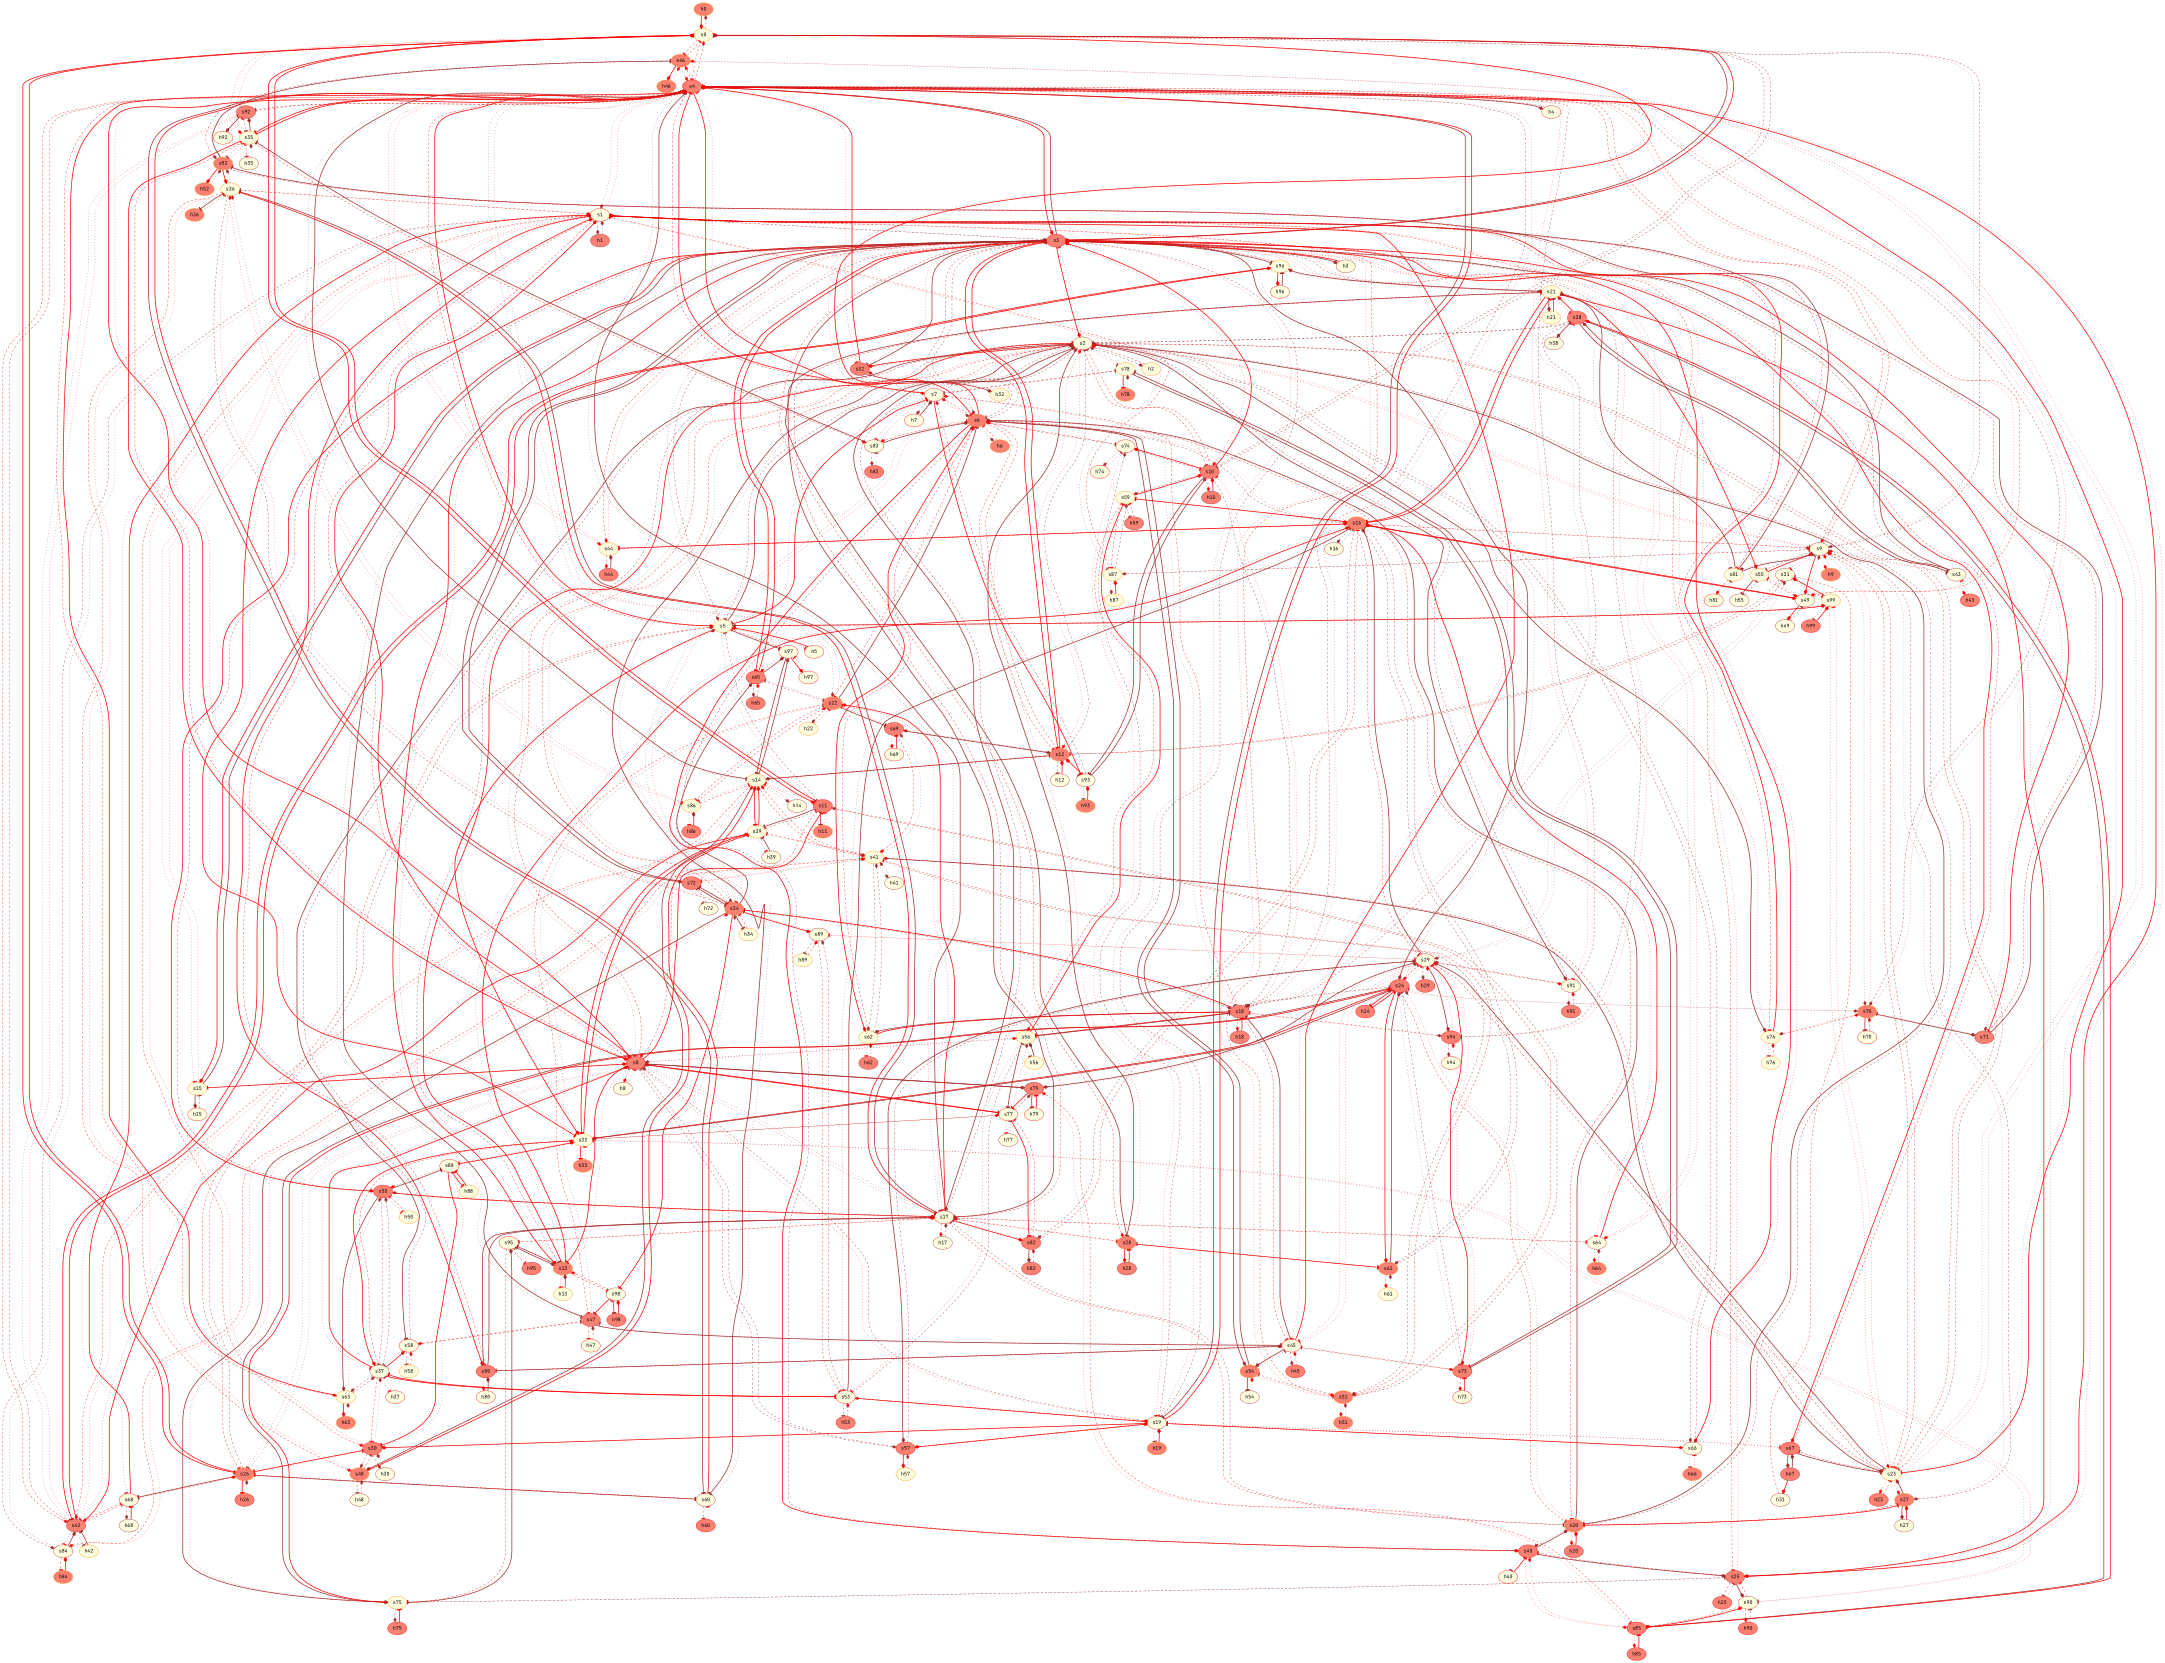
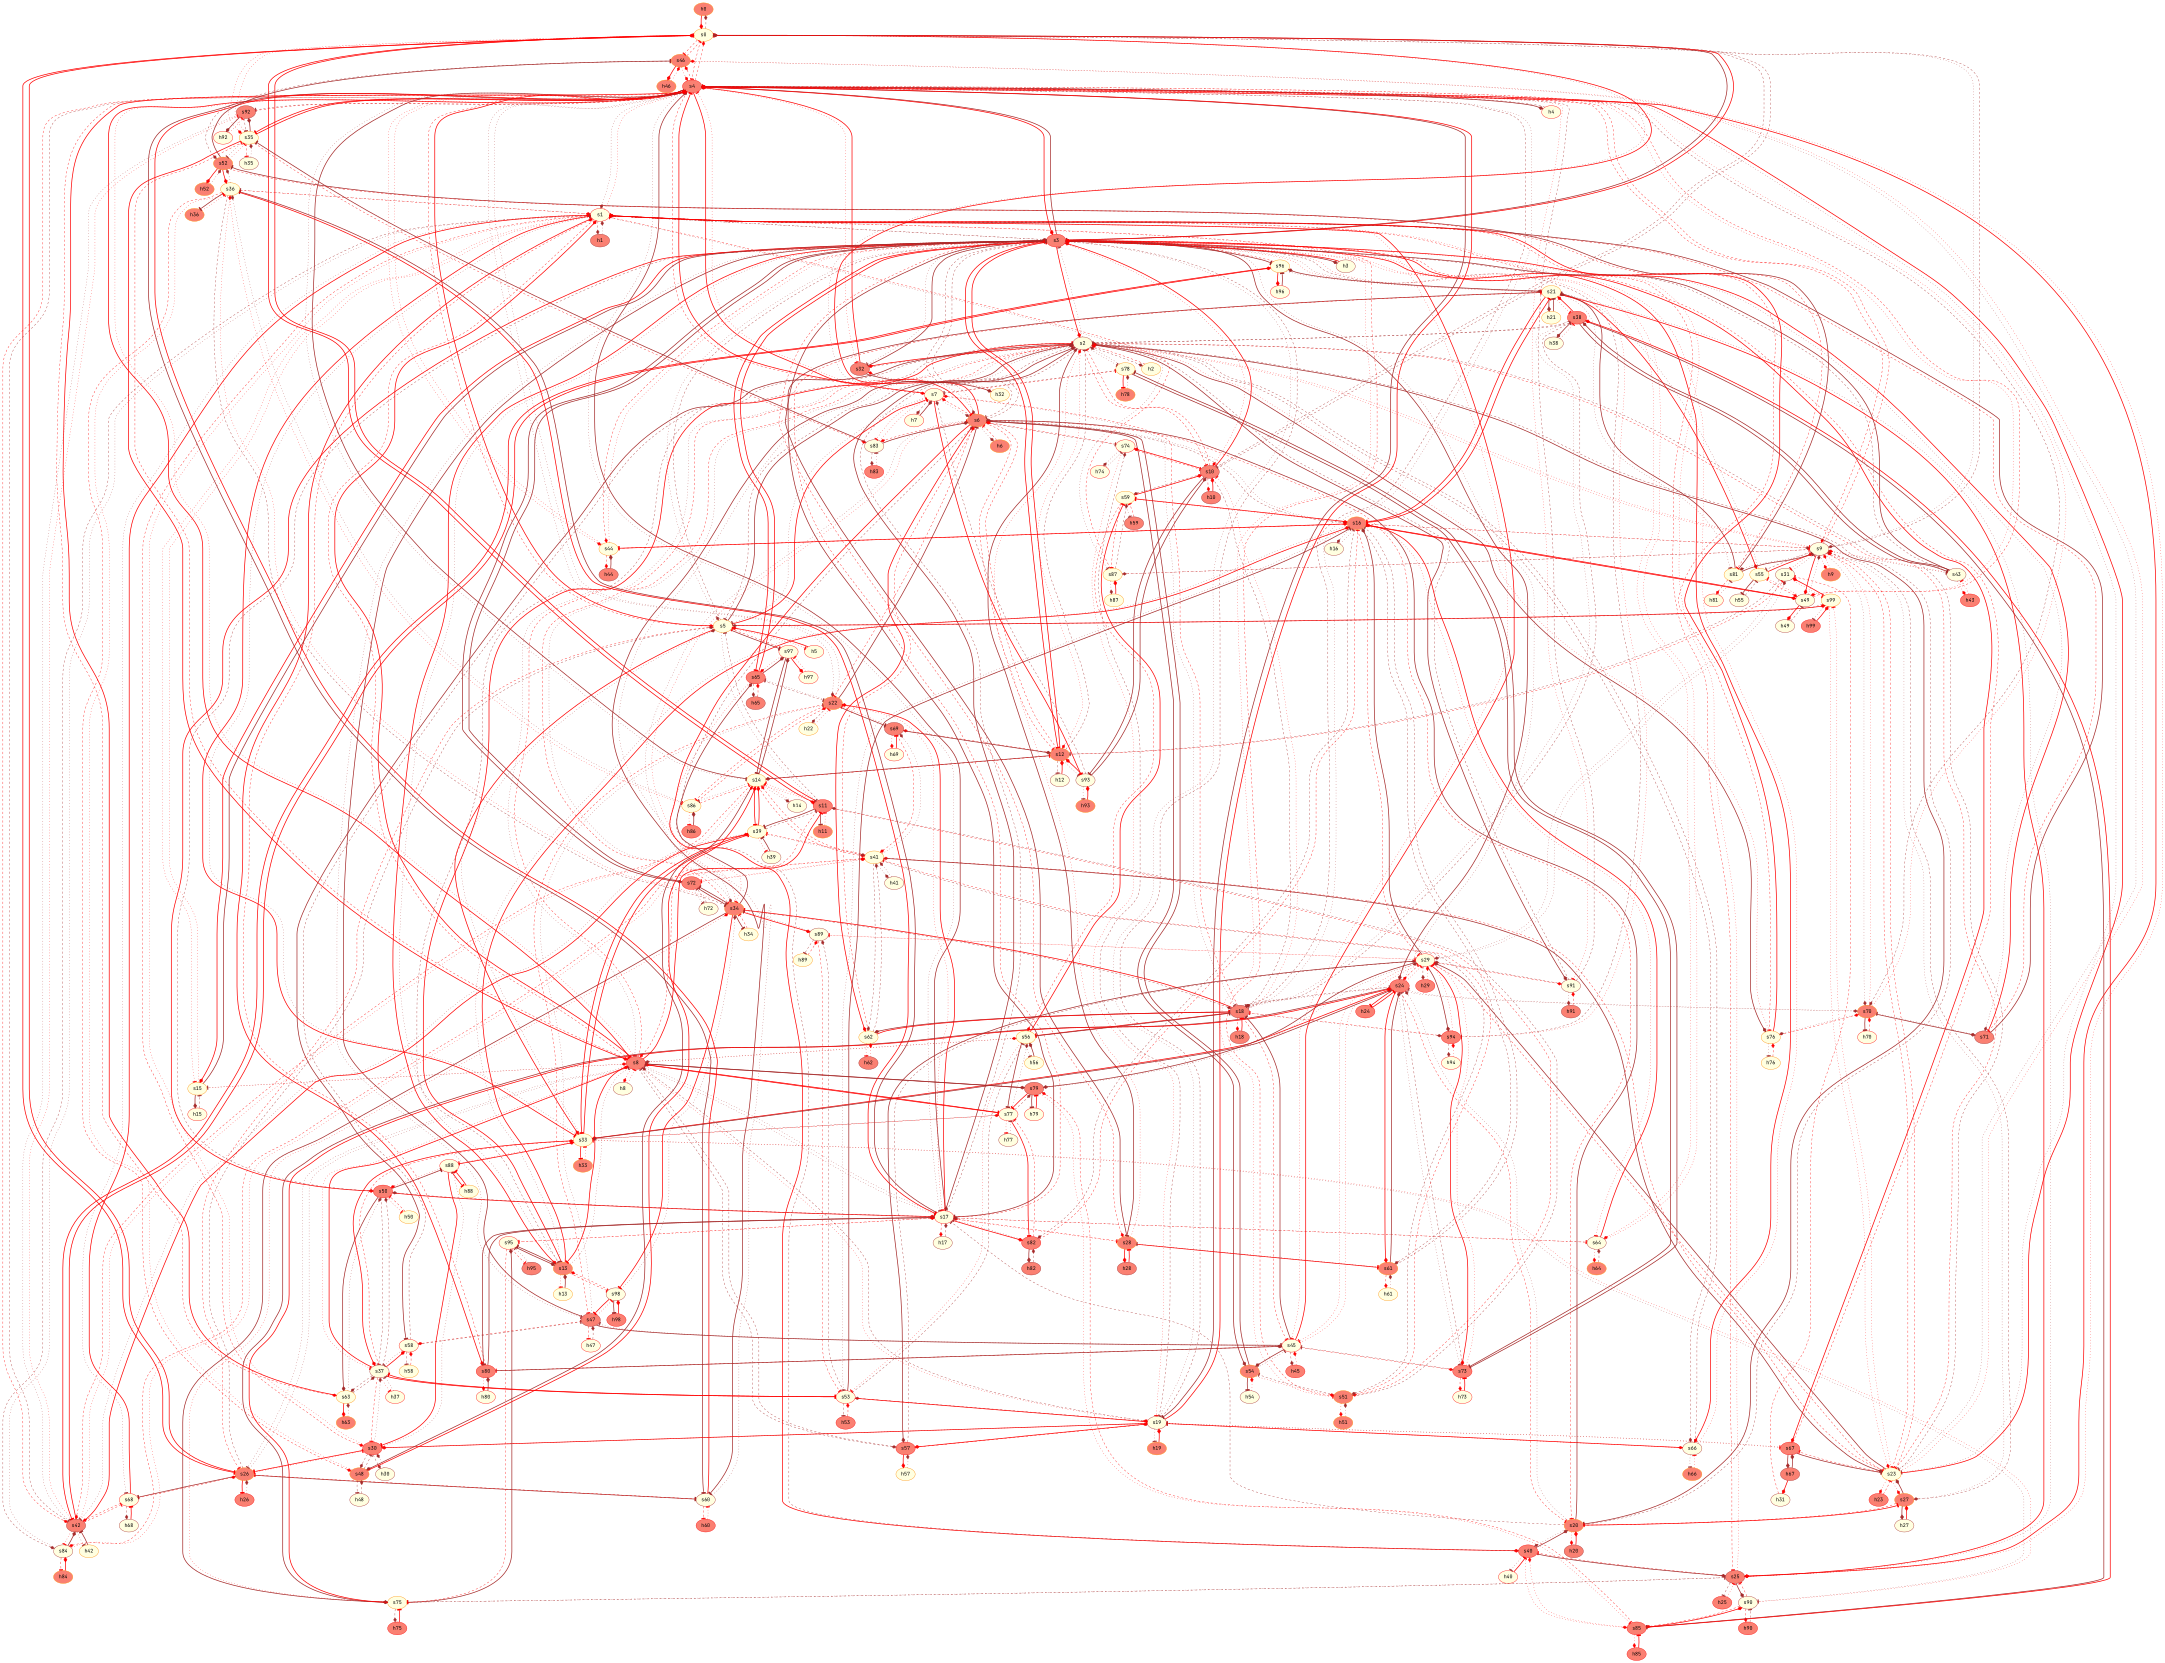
(414, 1076) -> (414, 1076)
(1224, 1436) -> none
